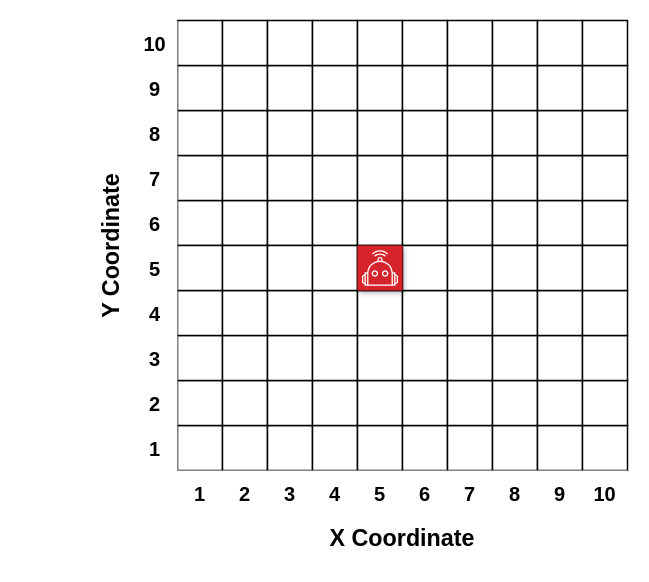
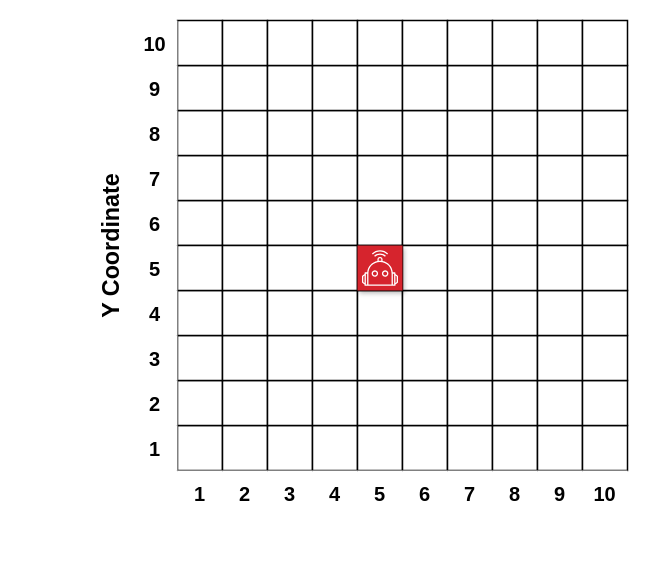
(403, 538) -> none
